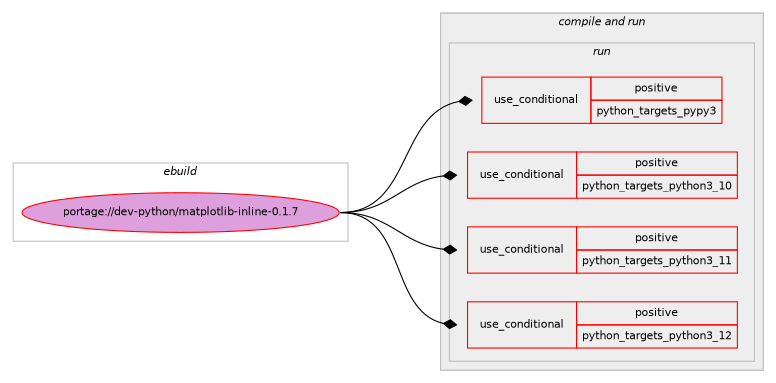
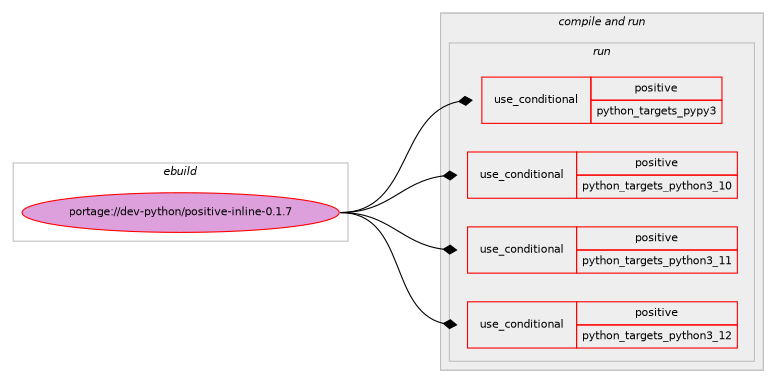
(181, 213) -> (181, 213)
